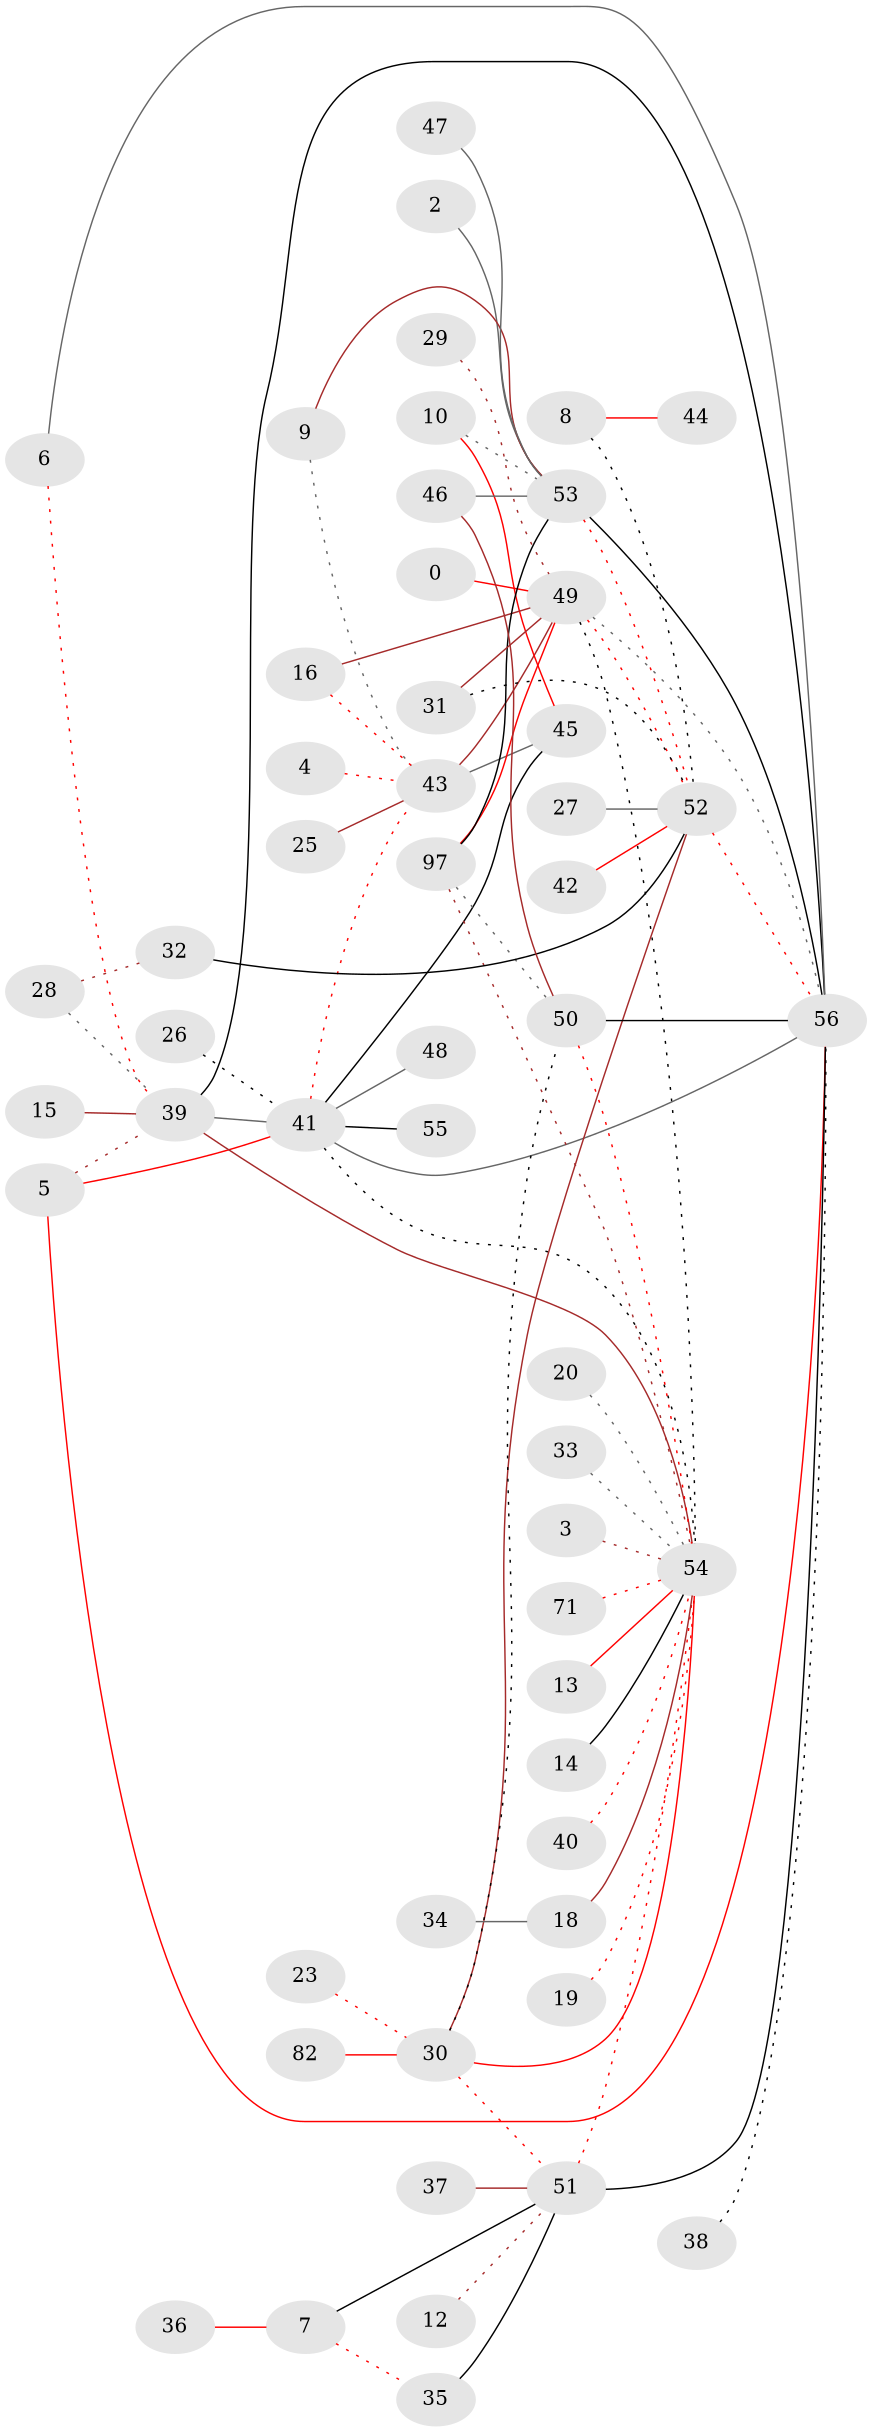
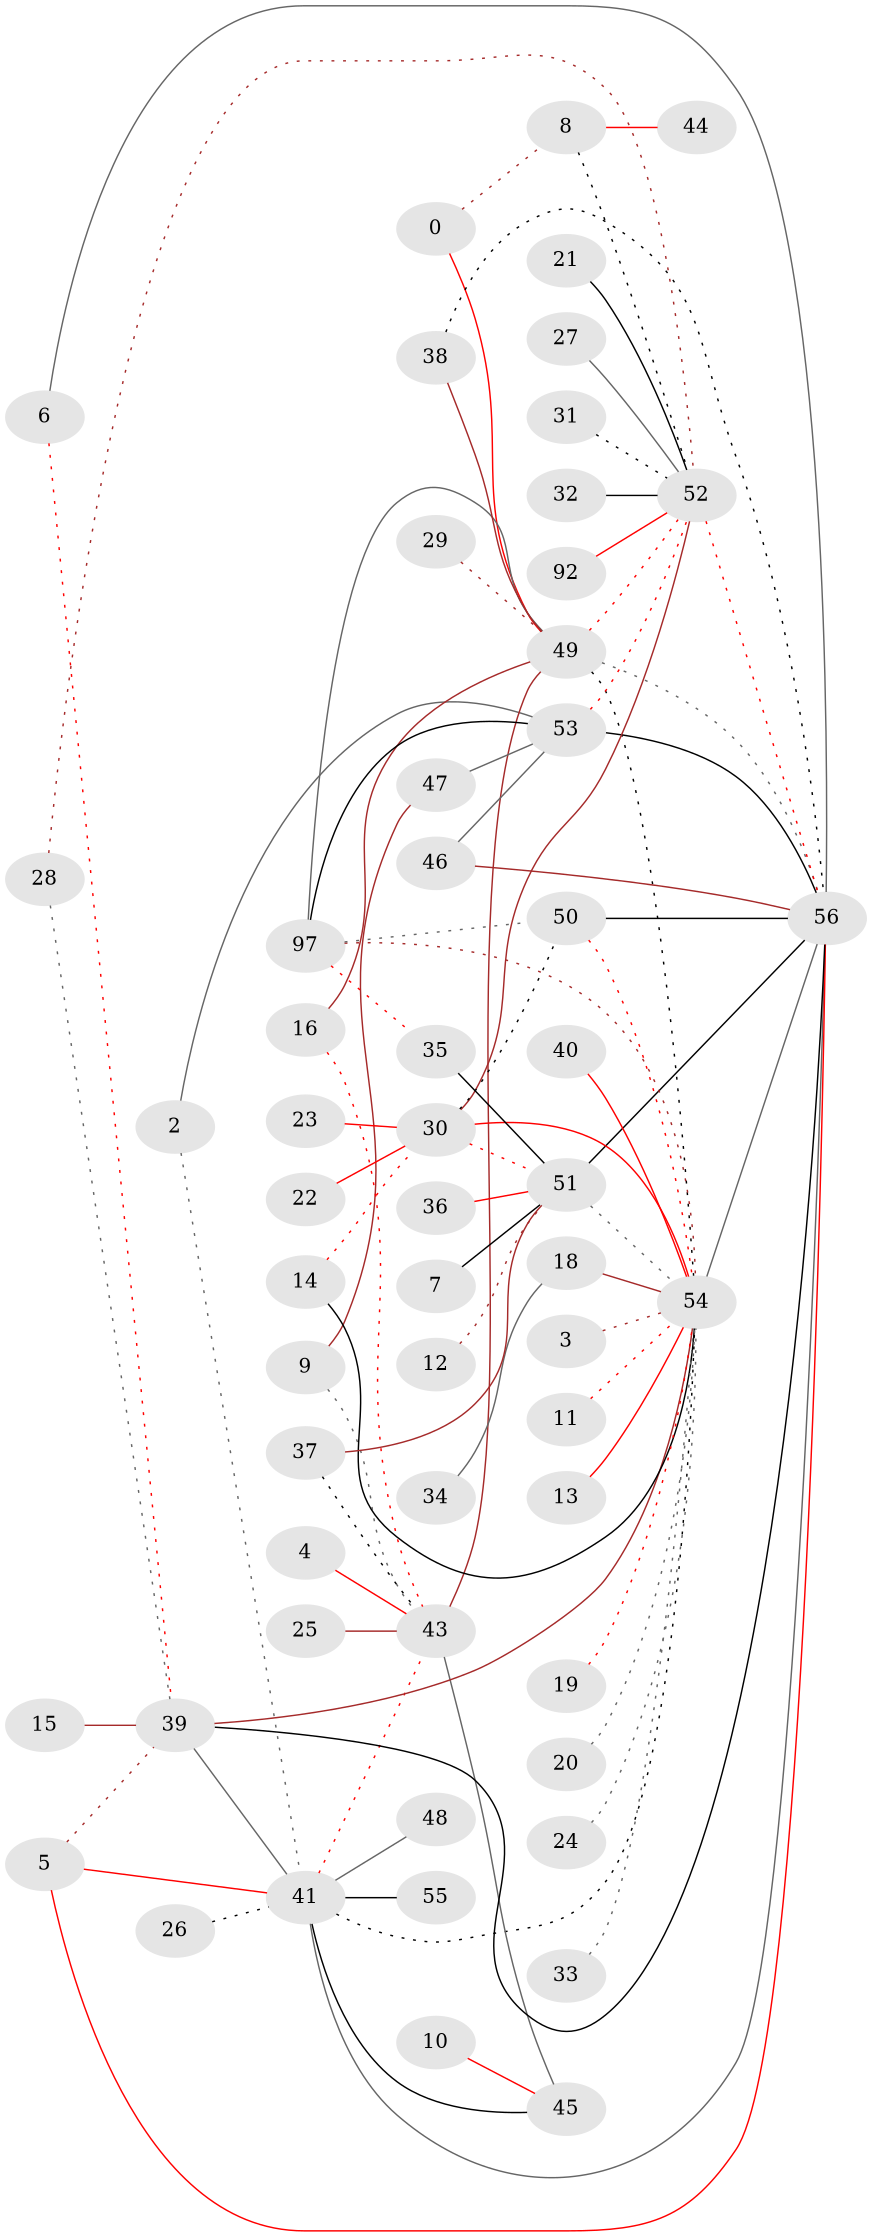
none -> (501, 178)
none -> (566, 261)
(463, 293) -> (368, 1075)
(494, 453) -> none
(497, 656) -> (484, 484)
(524, 701) -> (353, 590)
(371, 777) -> (371, 1592)
(511, 779) -> (633, 882)
(566, 887) -> (566, 574)
(115, 971) -> (238, 100)
none -> (762, 1110)
none -> (362, 1216)
none -> (240, 1512)
none -> (368, 1544)
(566, 1609) -> (566, 1420)
(650, 1714) -> (639, 1162)
none -> (566, 1843)
(650, 1883) -> (632, 1244)
(371, 2016) -> (384, 1126)
(306, 2055) -> (306, 1199)
(241, 2327) -> (501, 1197)
(371, 2363) -> (371, 999)
